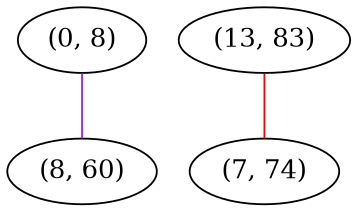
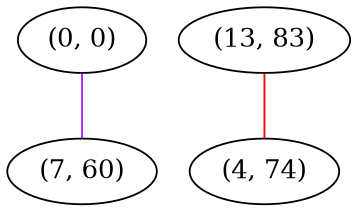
(82, 40) -> (82, 40)
(82, 171) -> (82, 171)
(264, 171) -> (264, 171)
